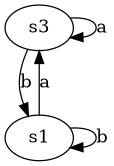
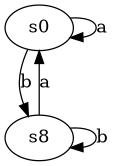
(39, 28) -> (39, 28)
(39, 138) -> (39, 138)
